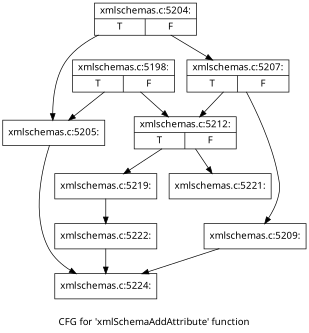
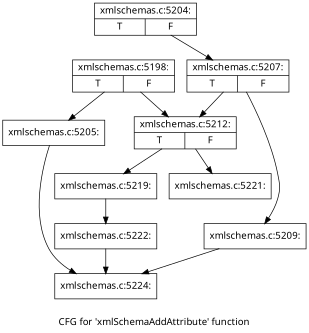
(63, 66) -> none
